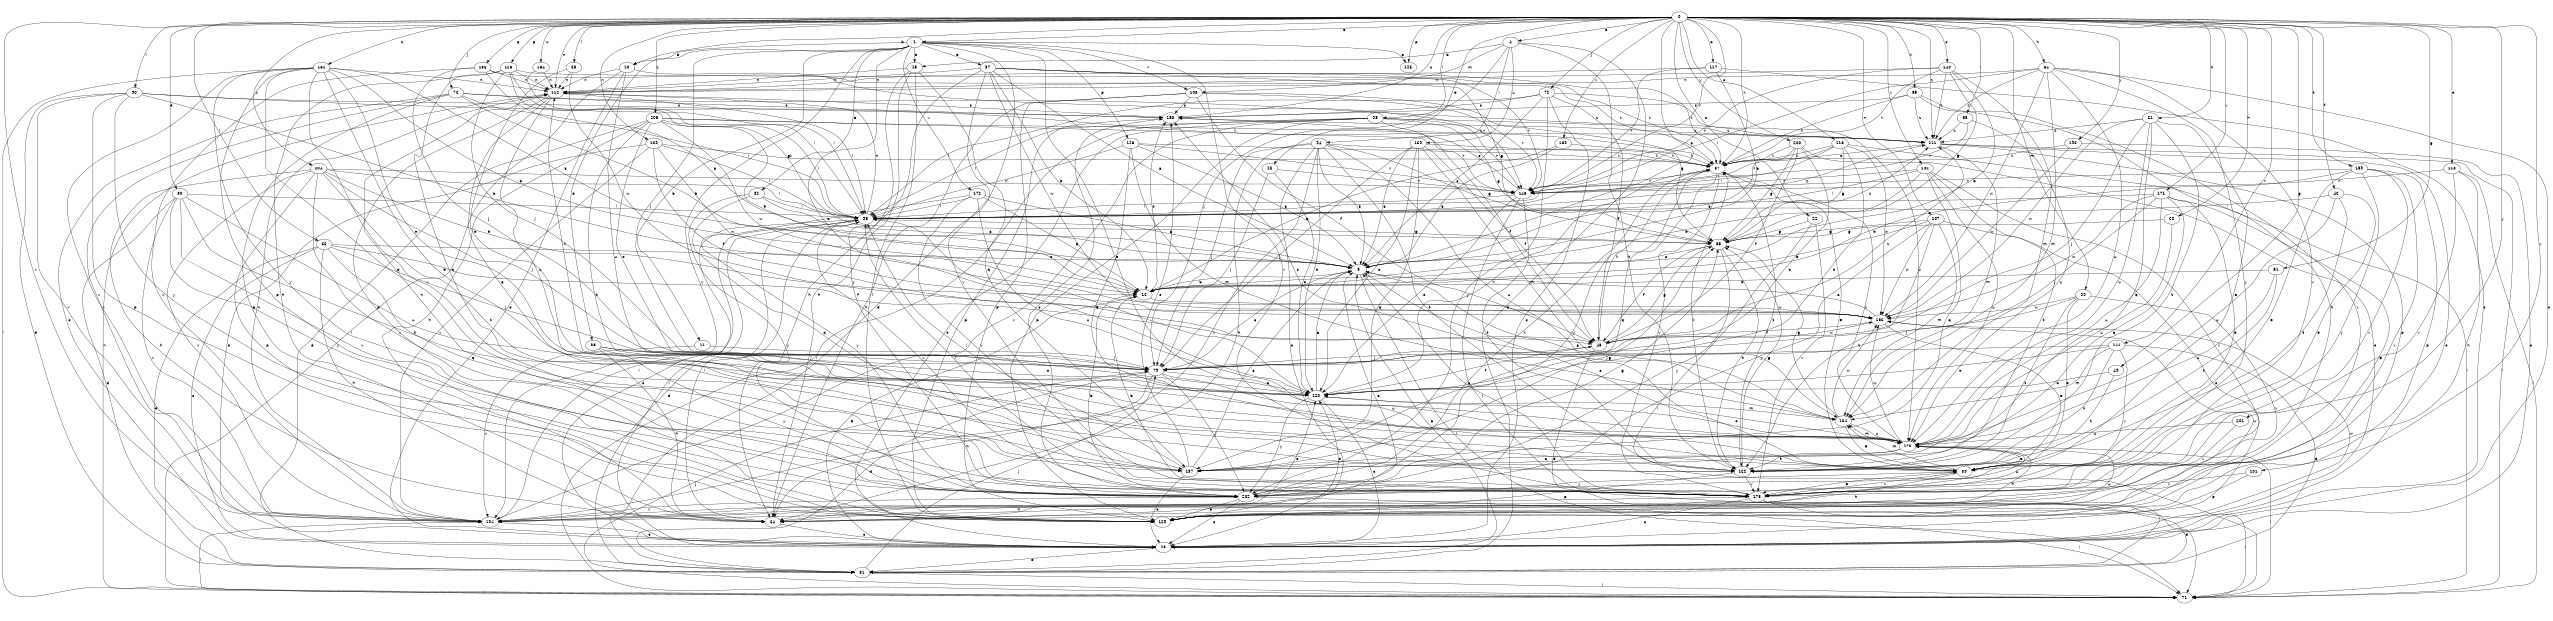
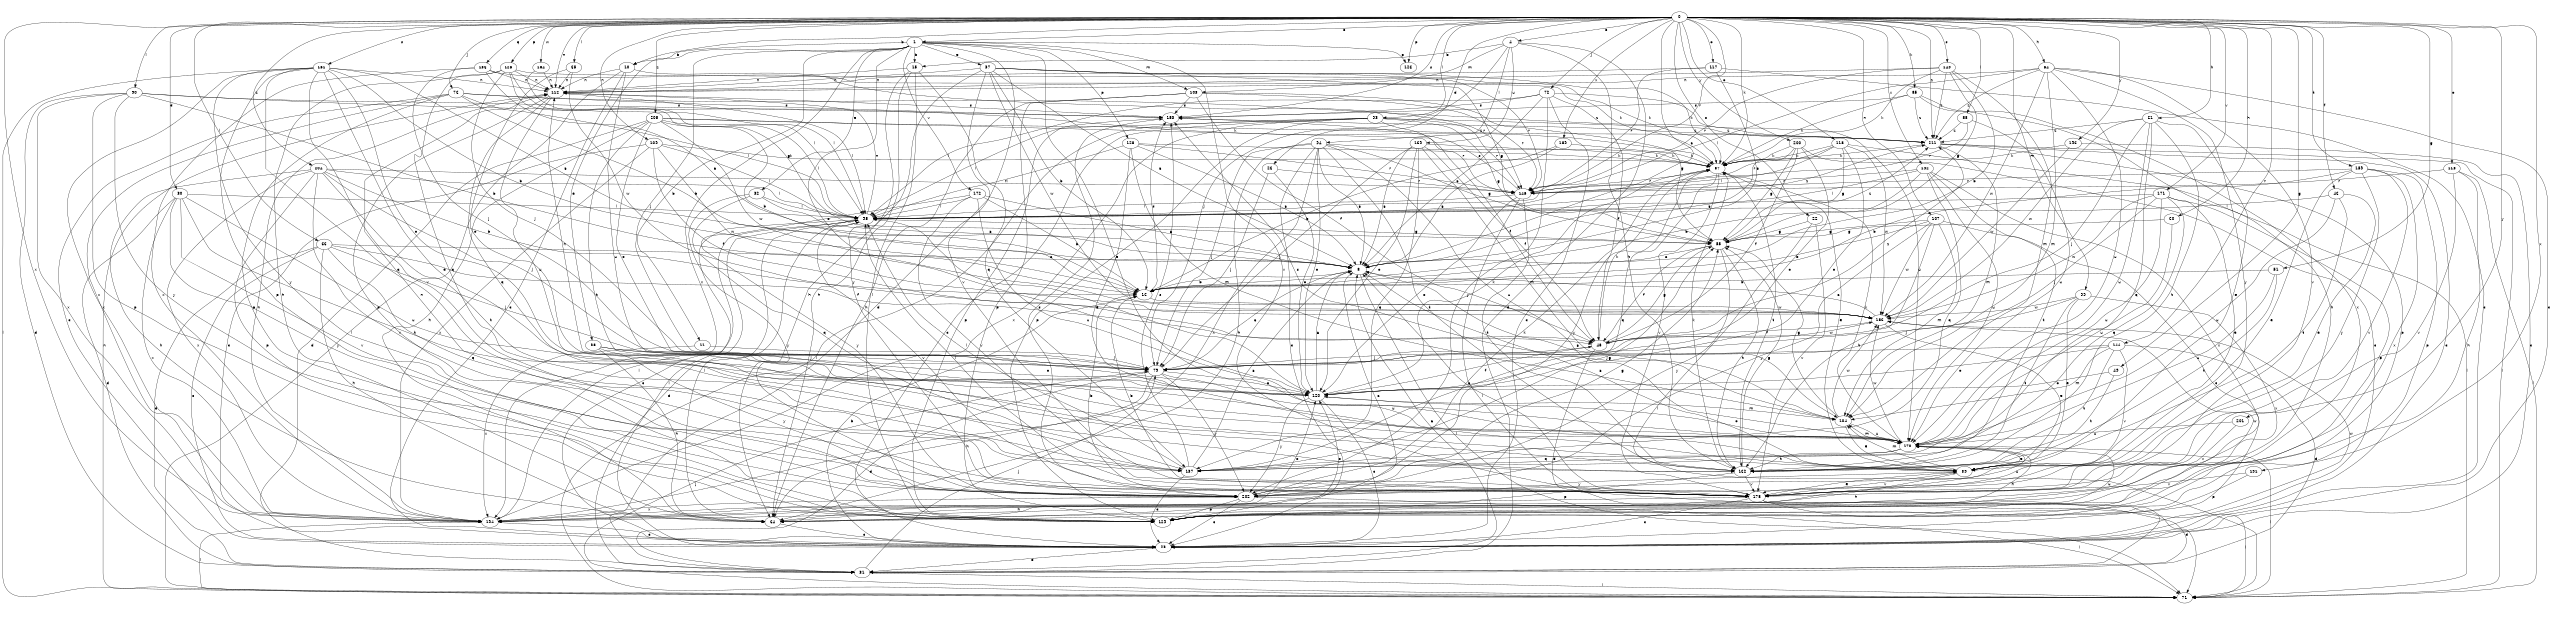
(1148, 68) -> (1148, 68)
(1841, 156) -> (1841, 156)
